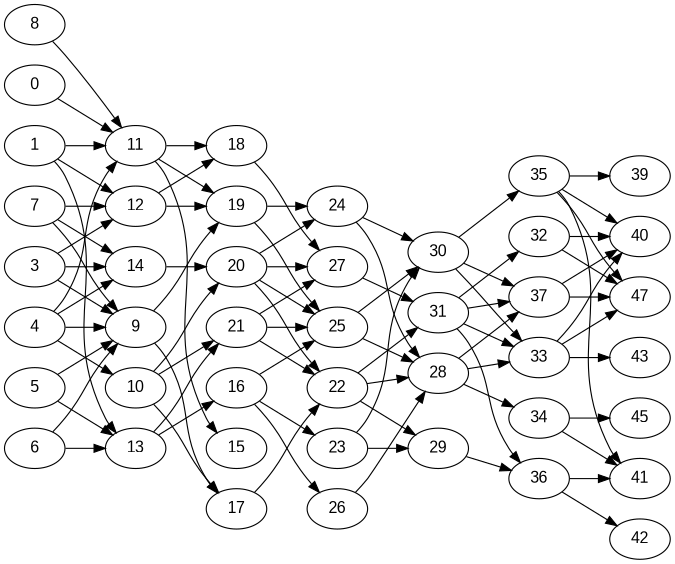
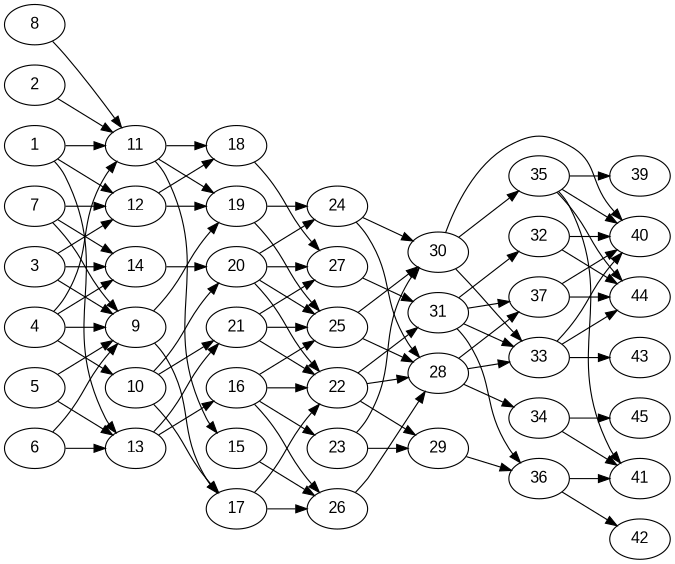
(35, 85) -> (35, 85)
(481, 271) -> (525, 138)
(640, 297) -> (640, 297)
none -> (281, 388)
none -> (282, 476)
none -> (281, 509)
